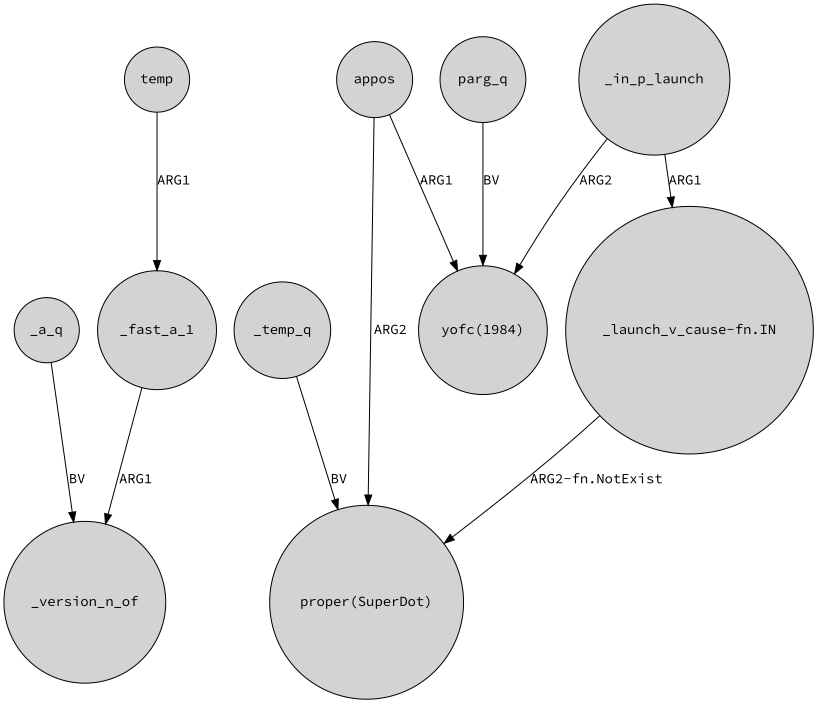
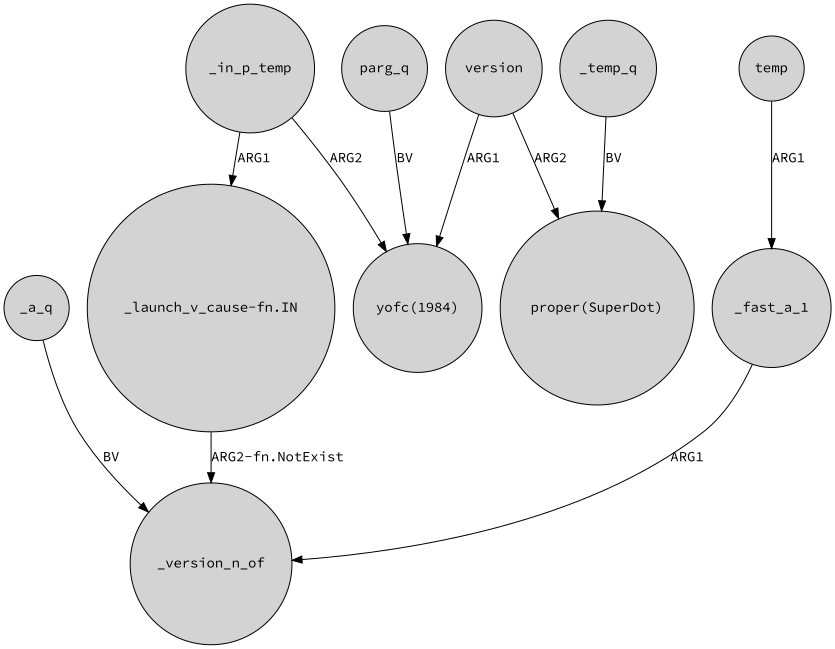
(375, 80) -> (494, 69)
(654, 80) -> (250, 69)
(527, 478) -> (211, 452)
